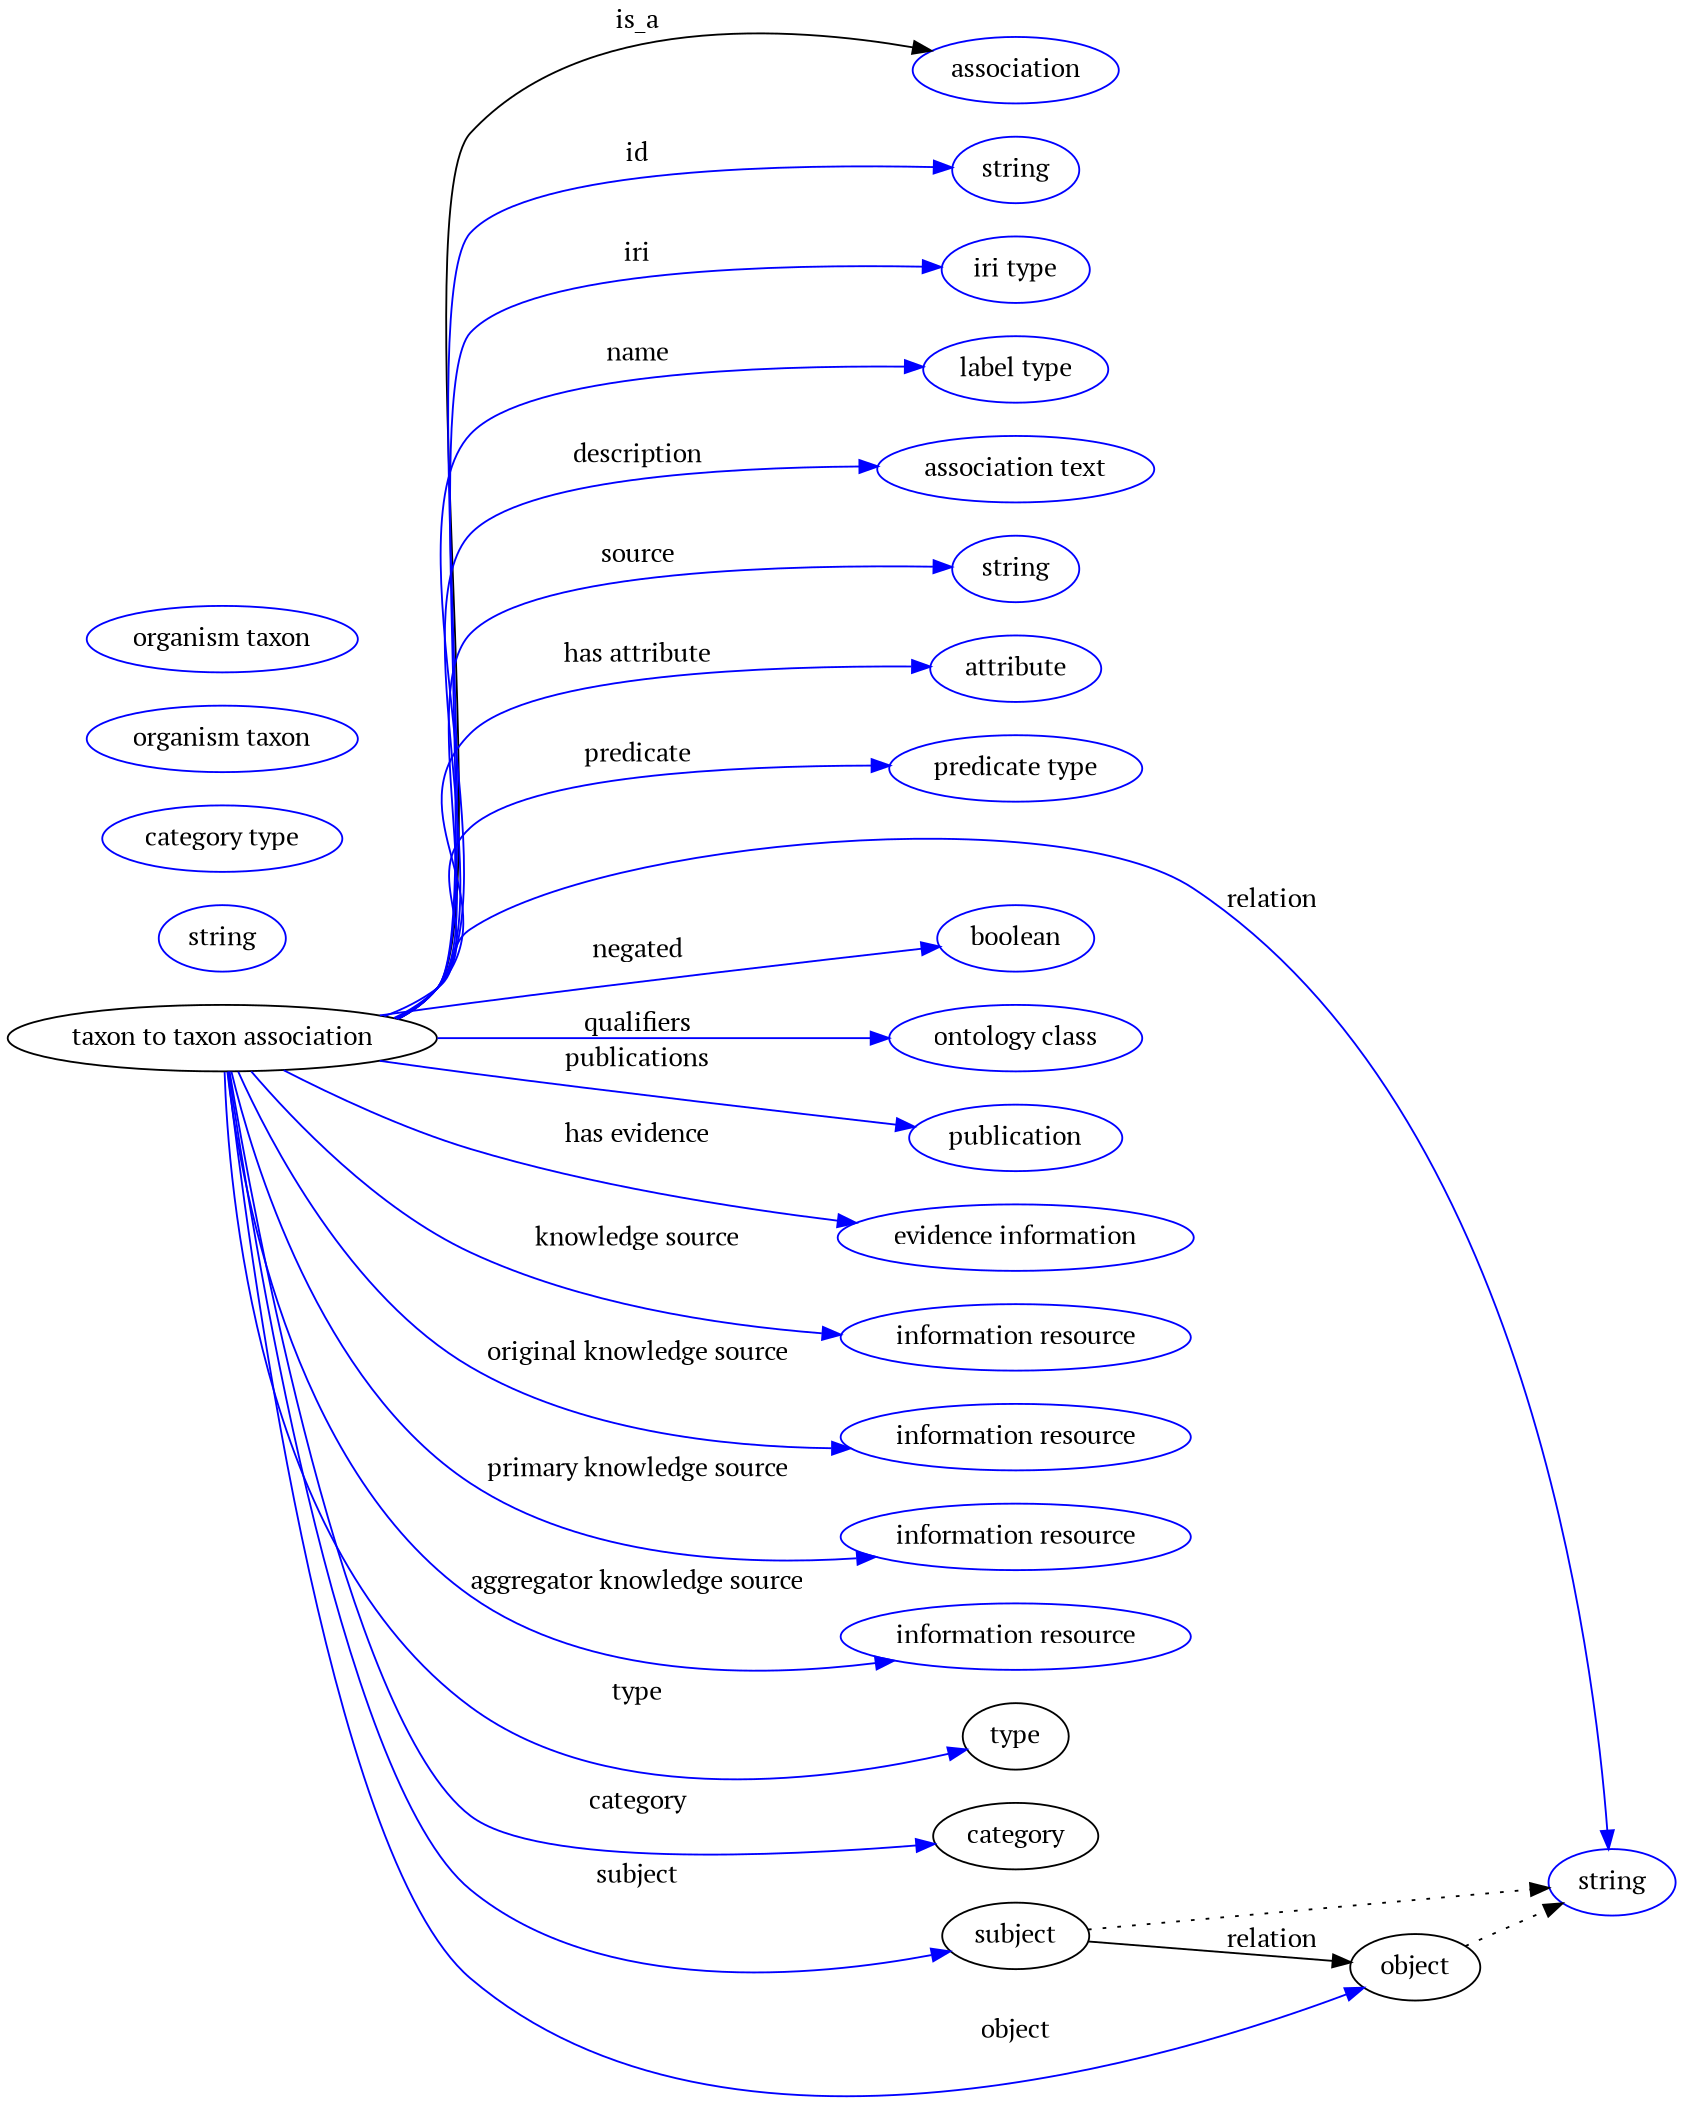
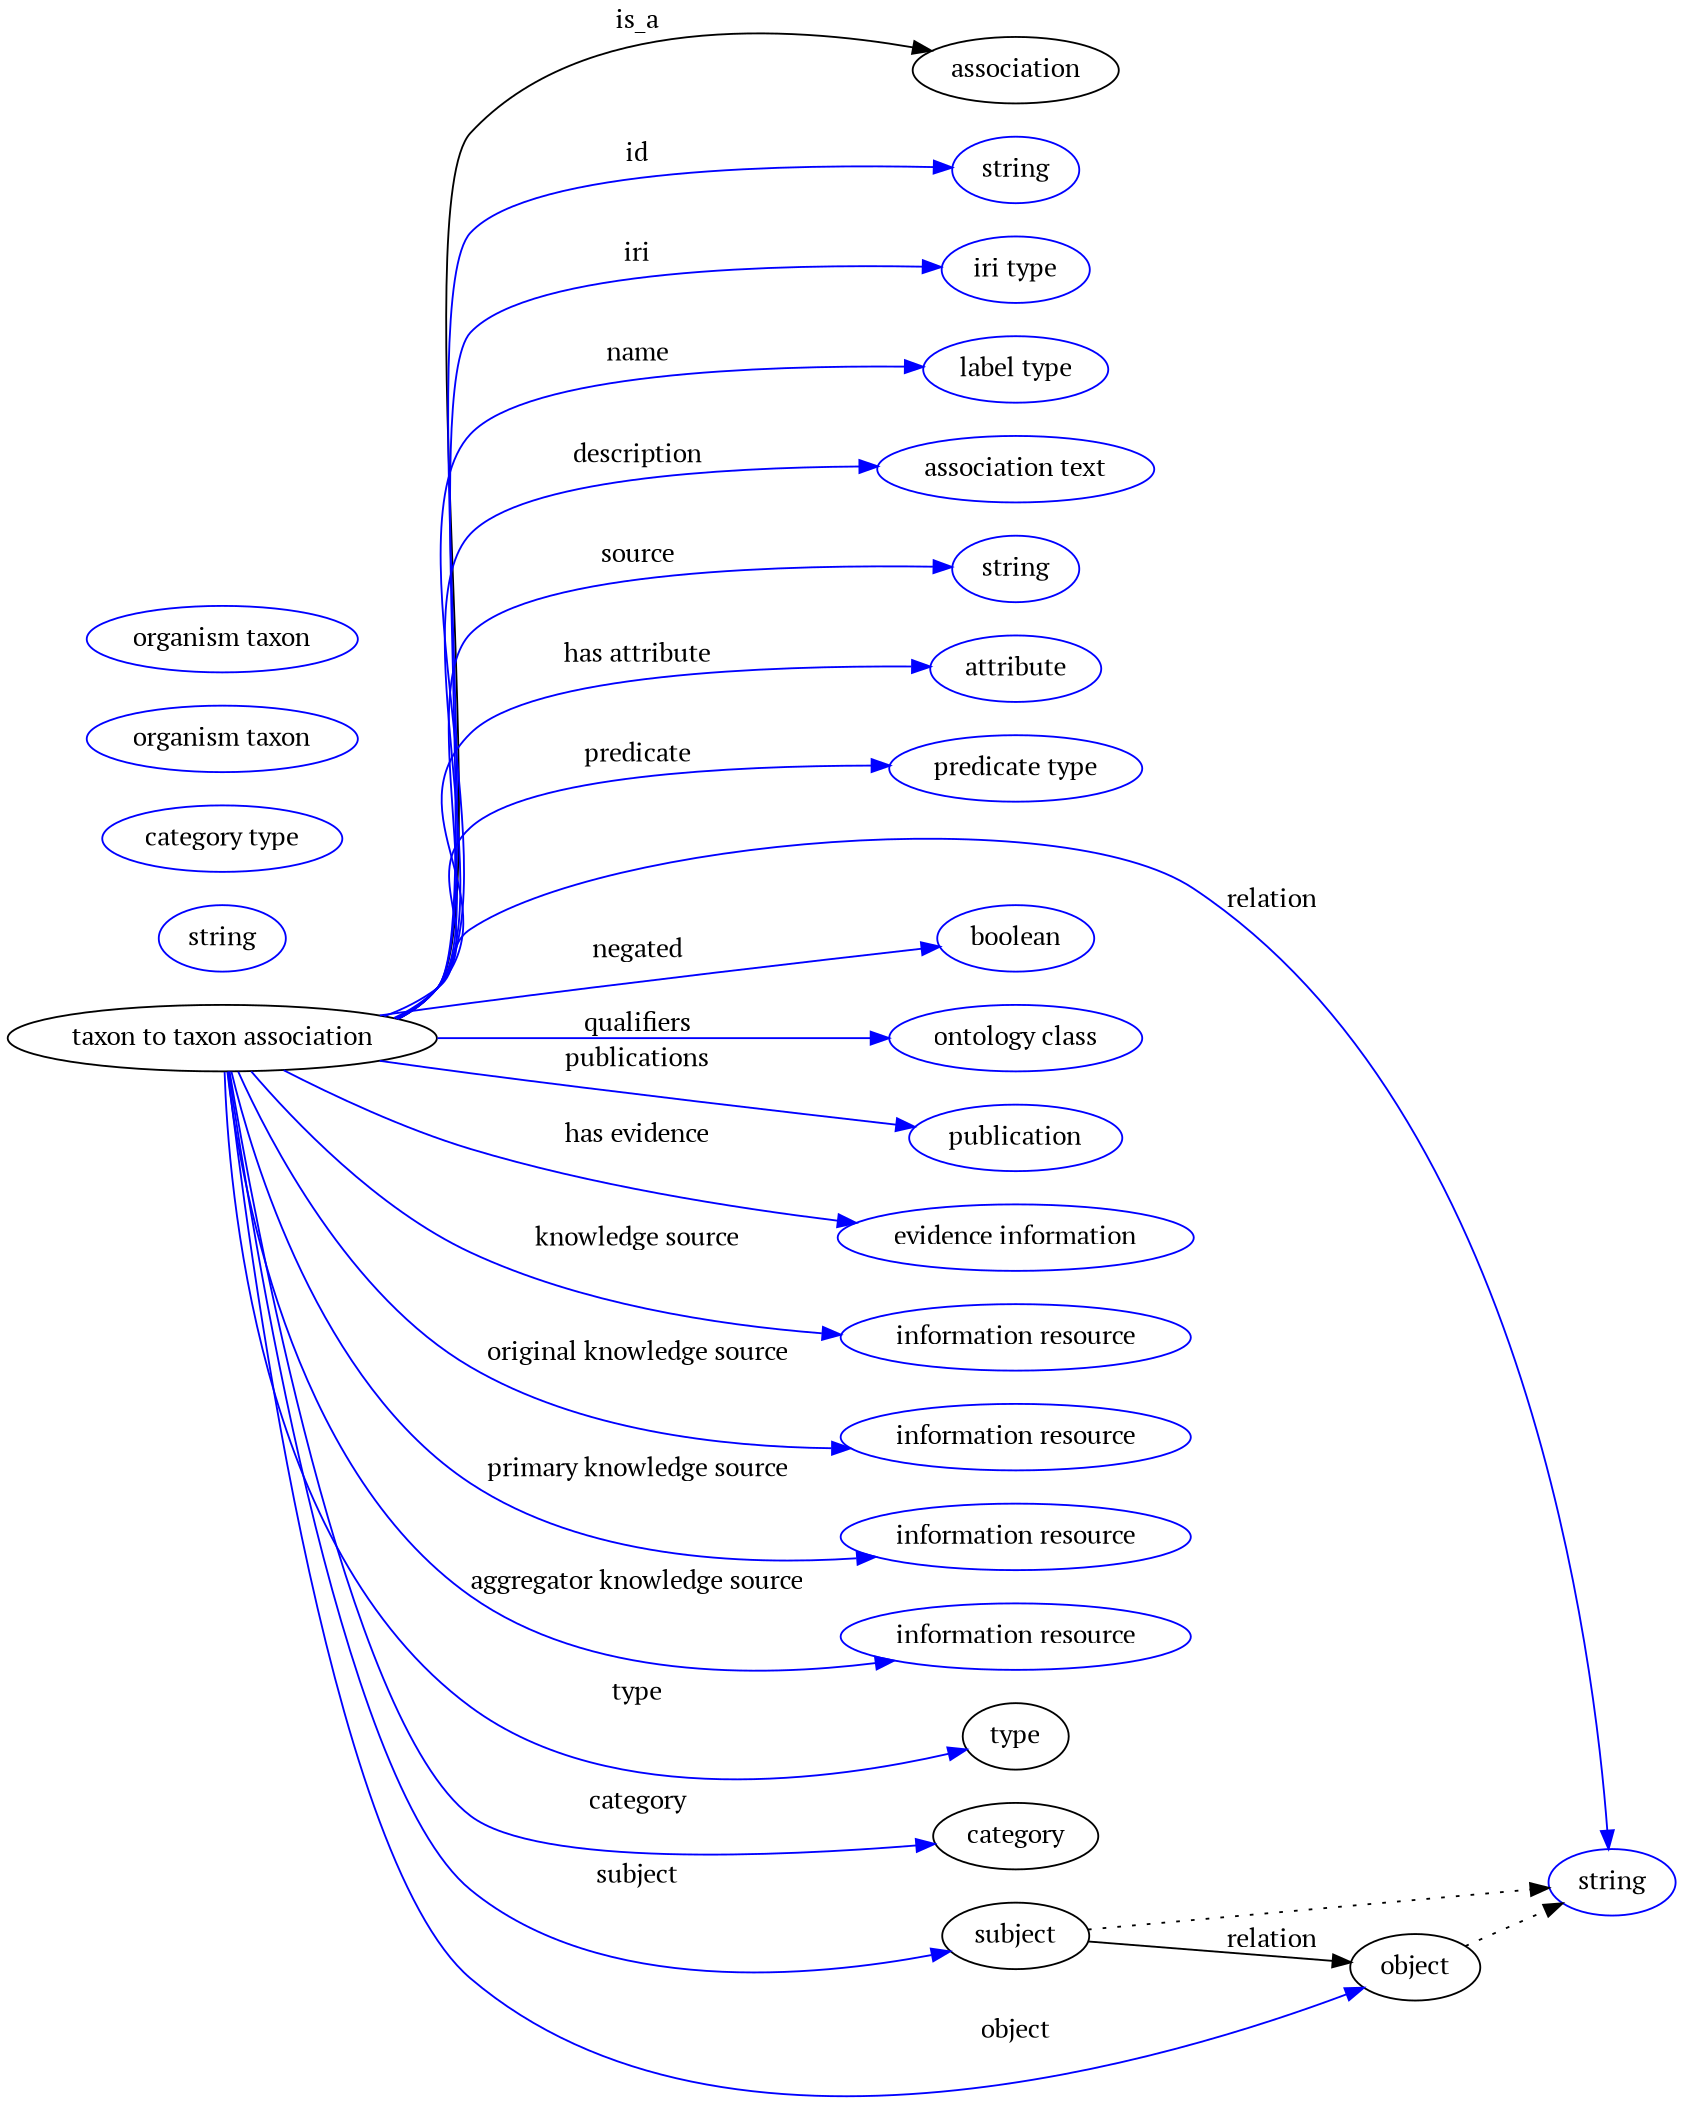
(1016, 70) -> (1016, 70)
